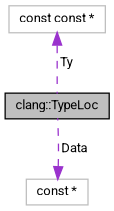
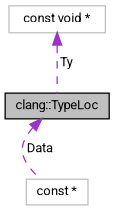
(57, 19) -> (57, 19)
(58, 142) -> (23, 155)
